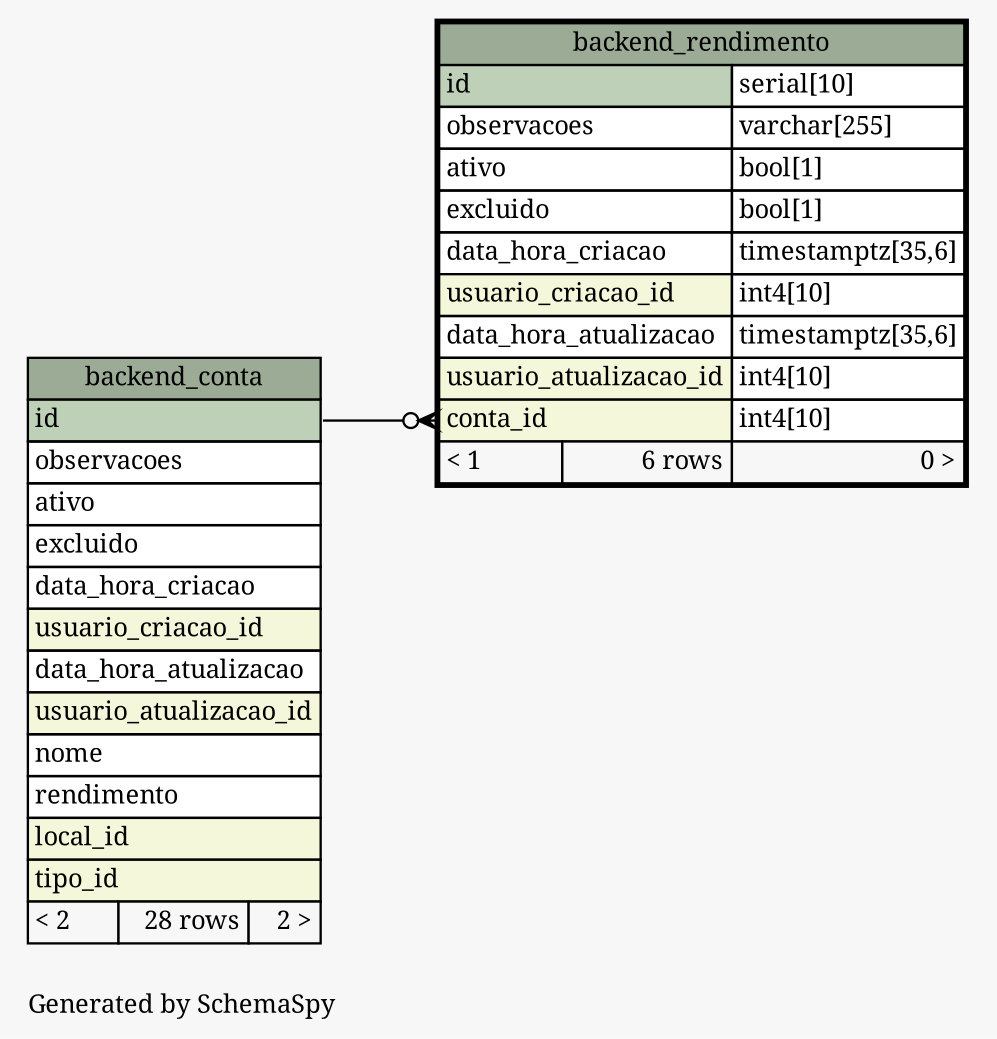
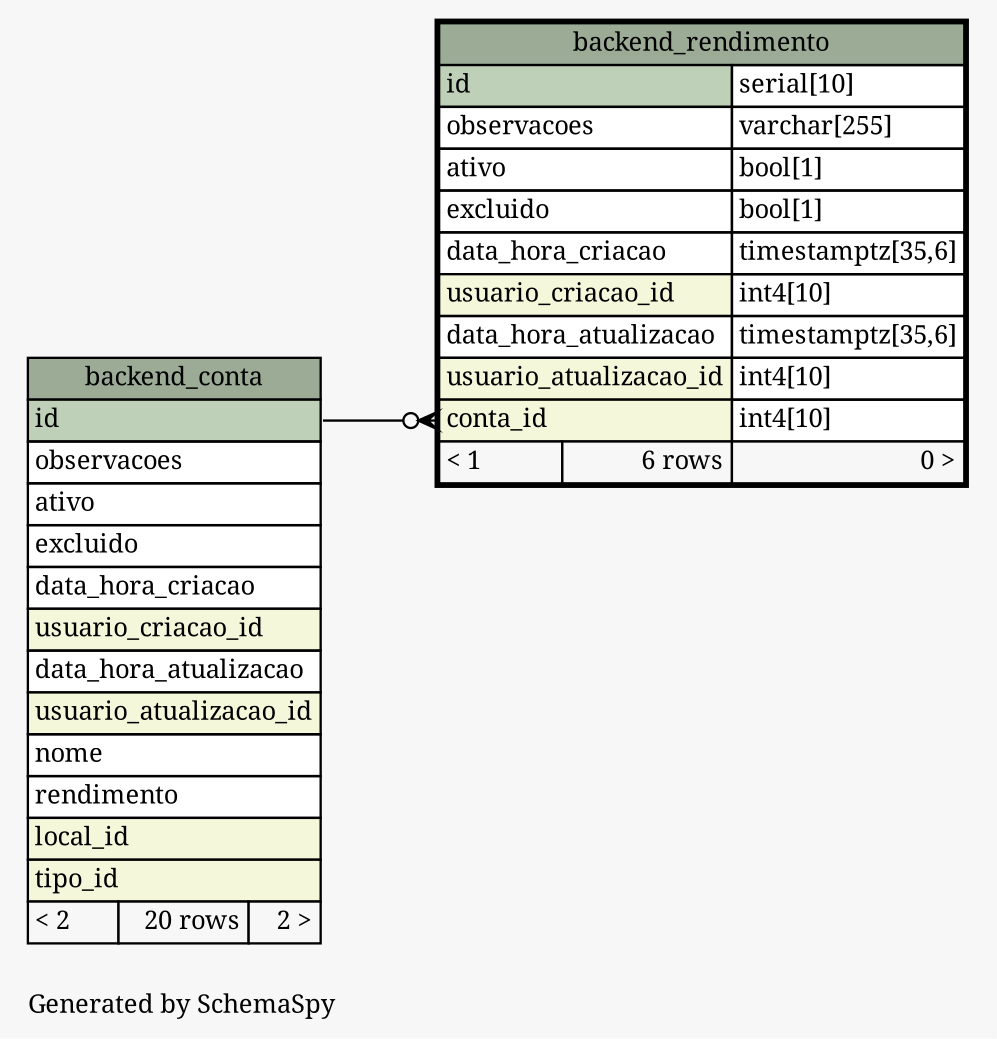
(193, 921) -> (193, 921)
